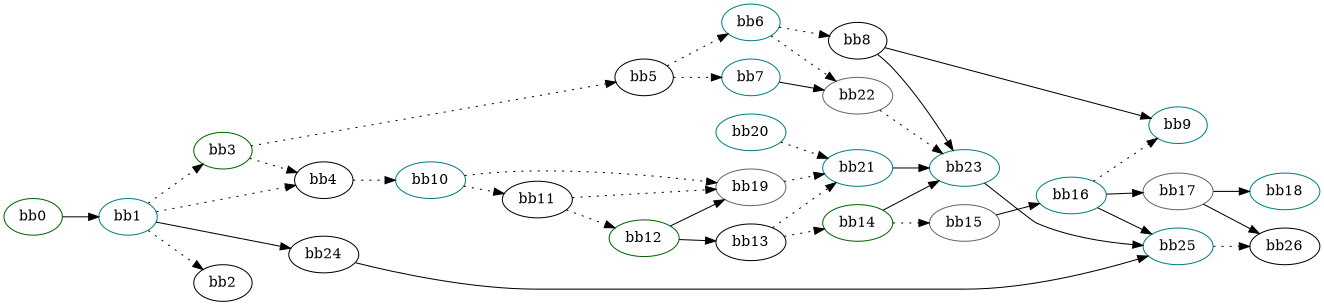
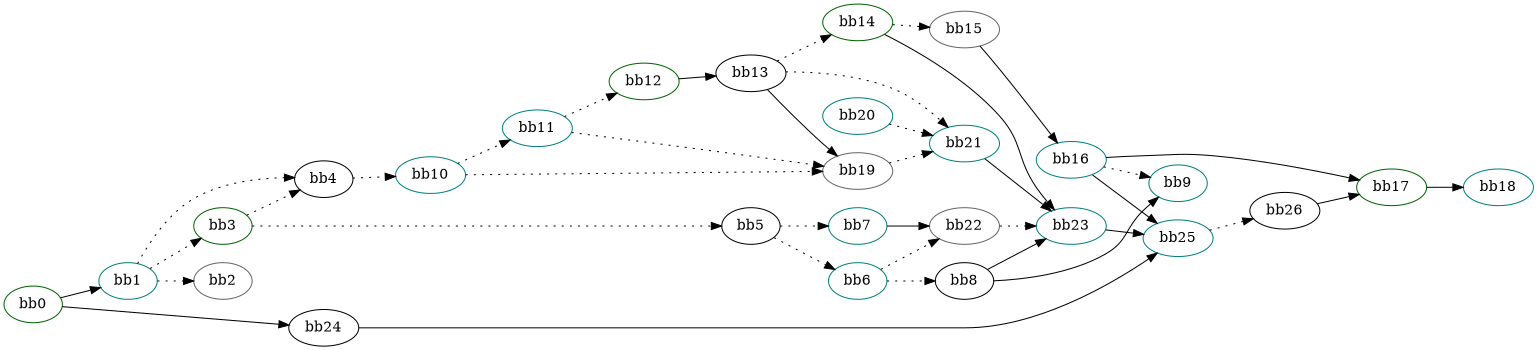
(1178, 191) -> (1392, 187)
(537, 200) -> (537, 128)
(693, 215) -> (798, 120)
(1227, 216) -> (1333, 200)
(218, 234) -> (170, 315)
(223, 283) -> (223, 281)
